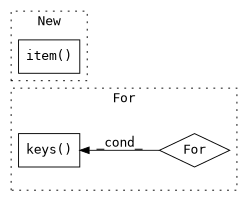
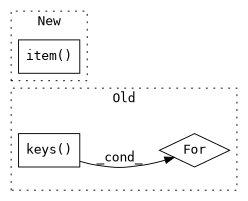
(124, 99) -> (124, 99)
(124, 150) -> (123, 167)
